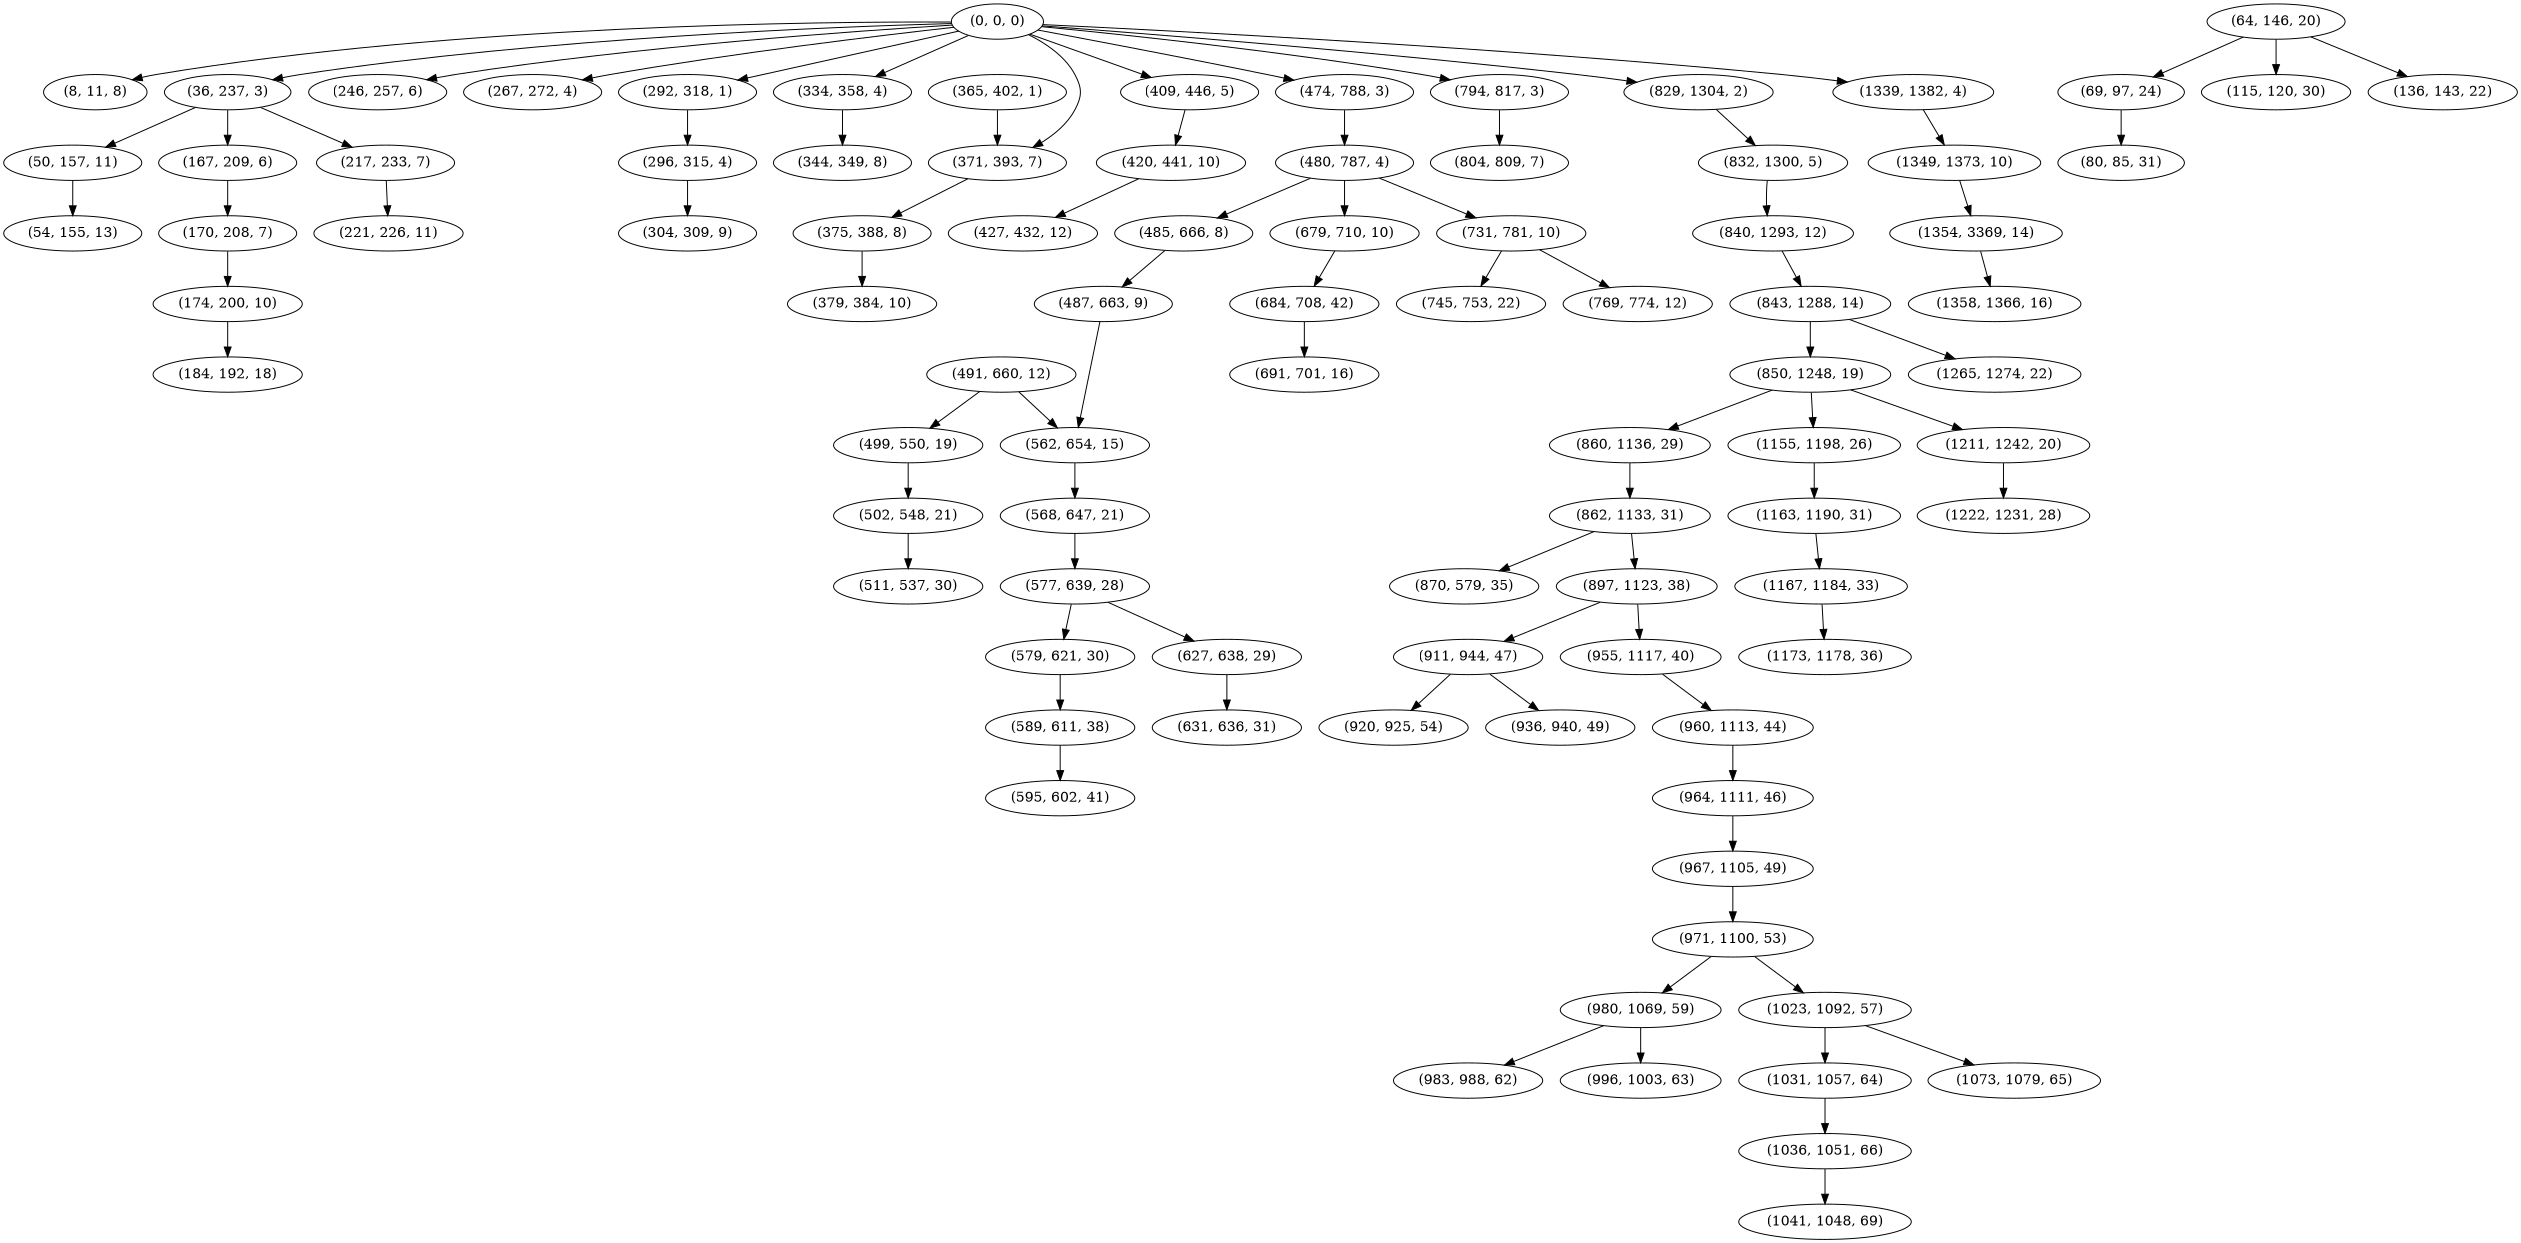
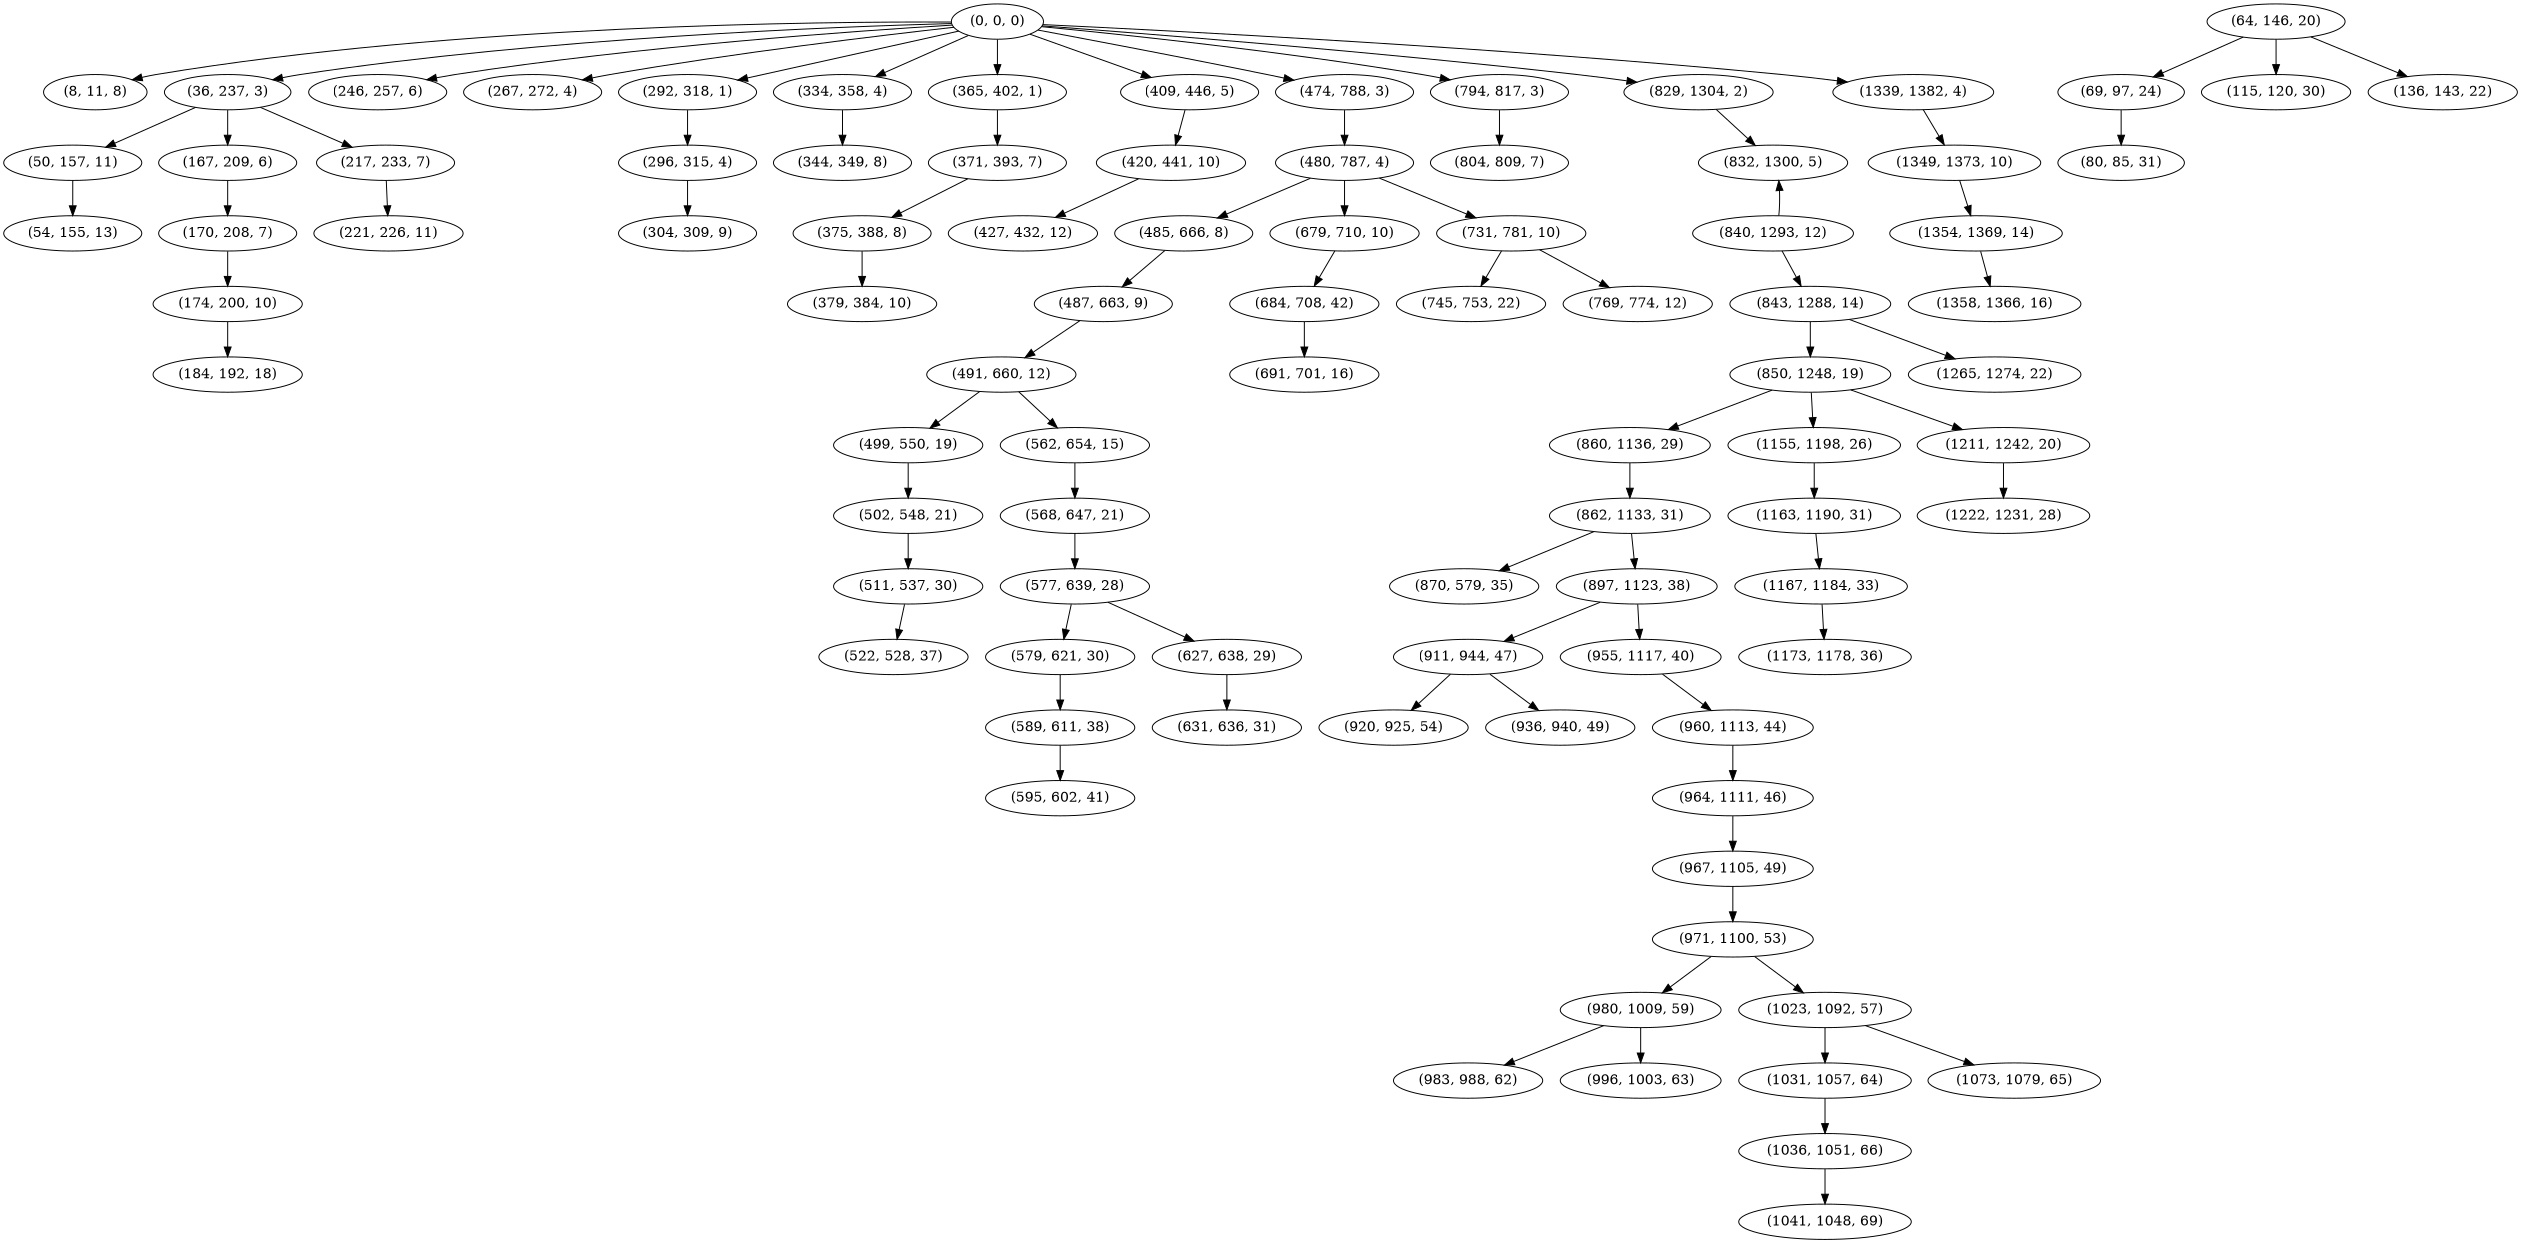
(1079, 85) -> (997, 52)
(1767, 193) -> (1780, 203)
(1976, 233) -> (1976, 233)
(1090, 370) -> (1057, 336)
none -> (893, 657)
(1641, 1010) -> (1641, 1010)
